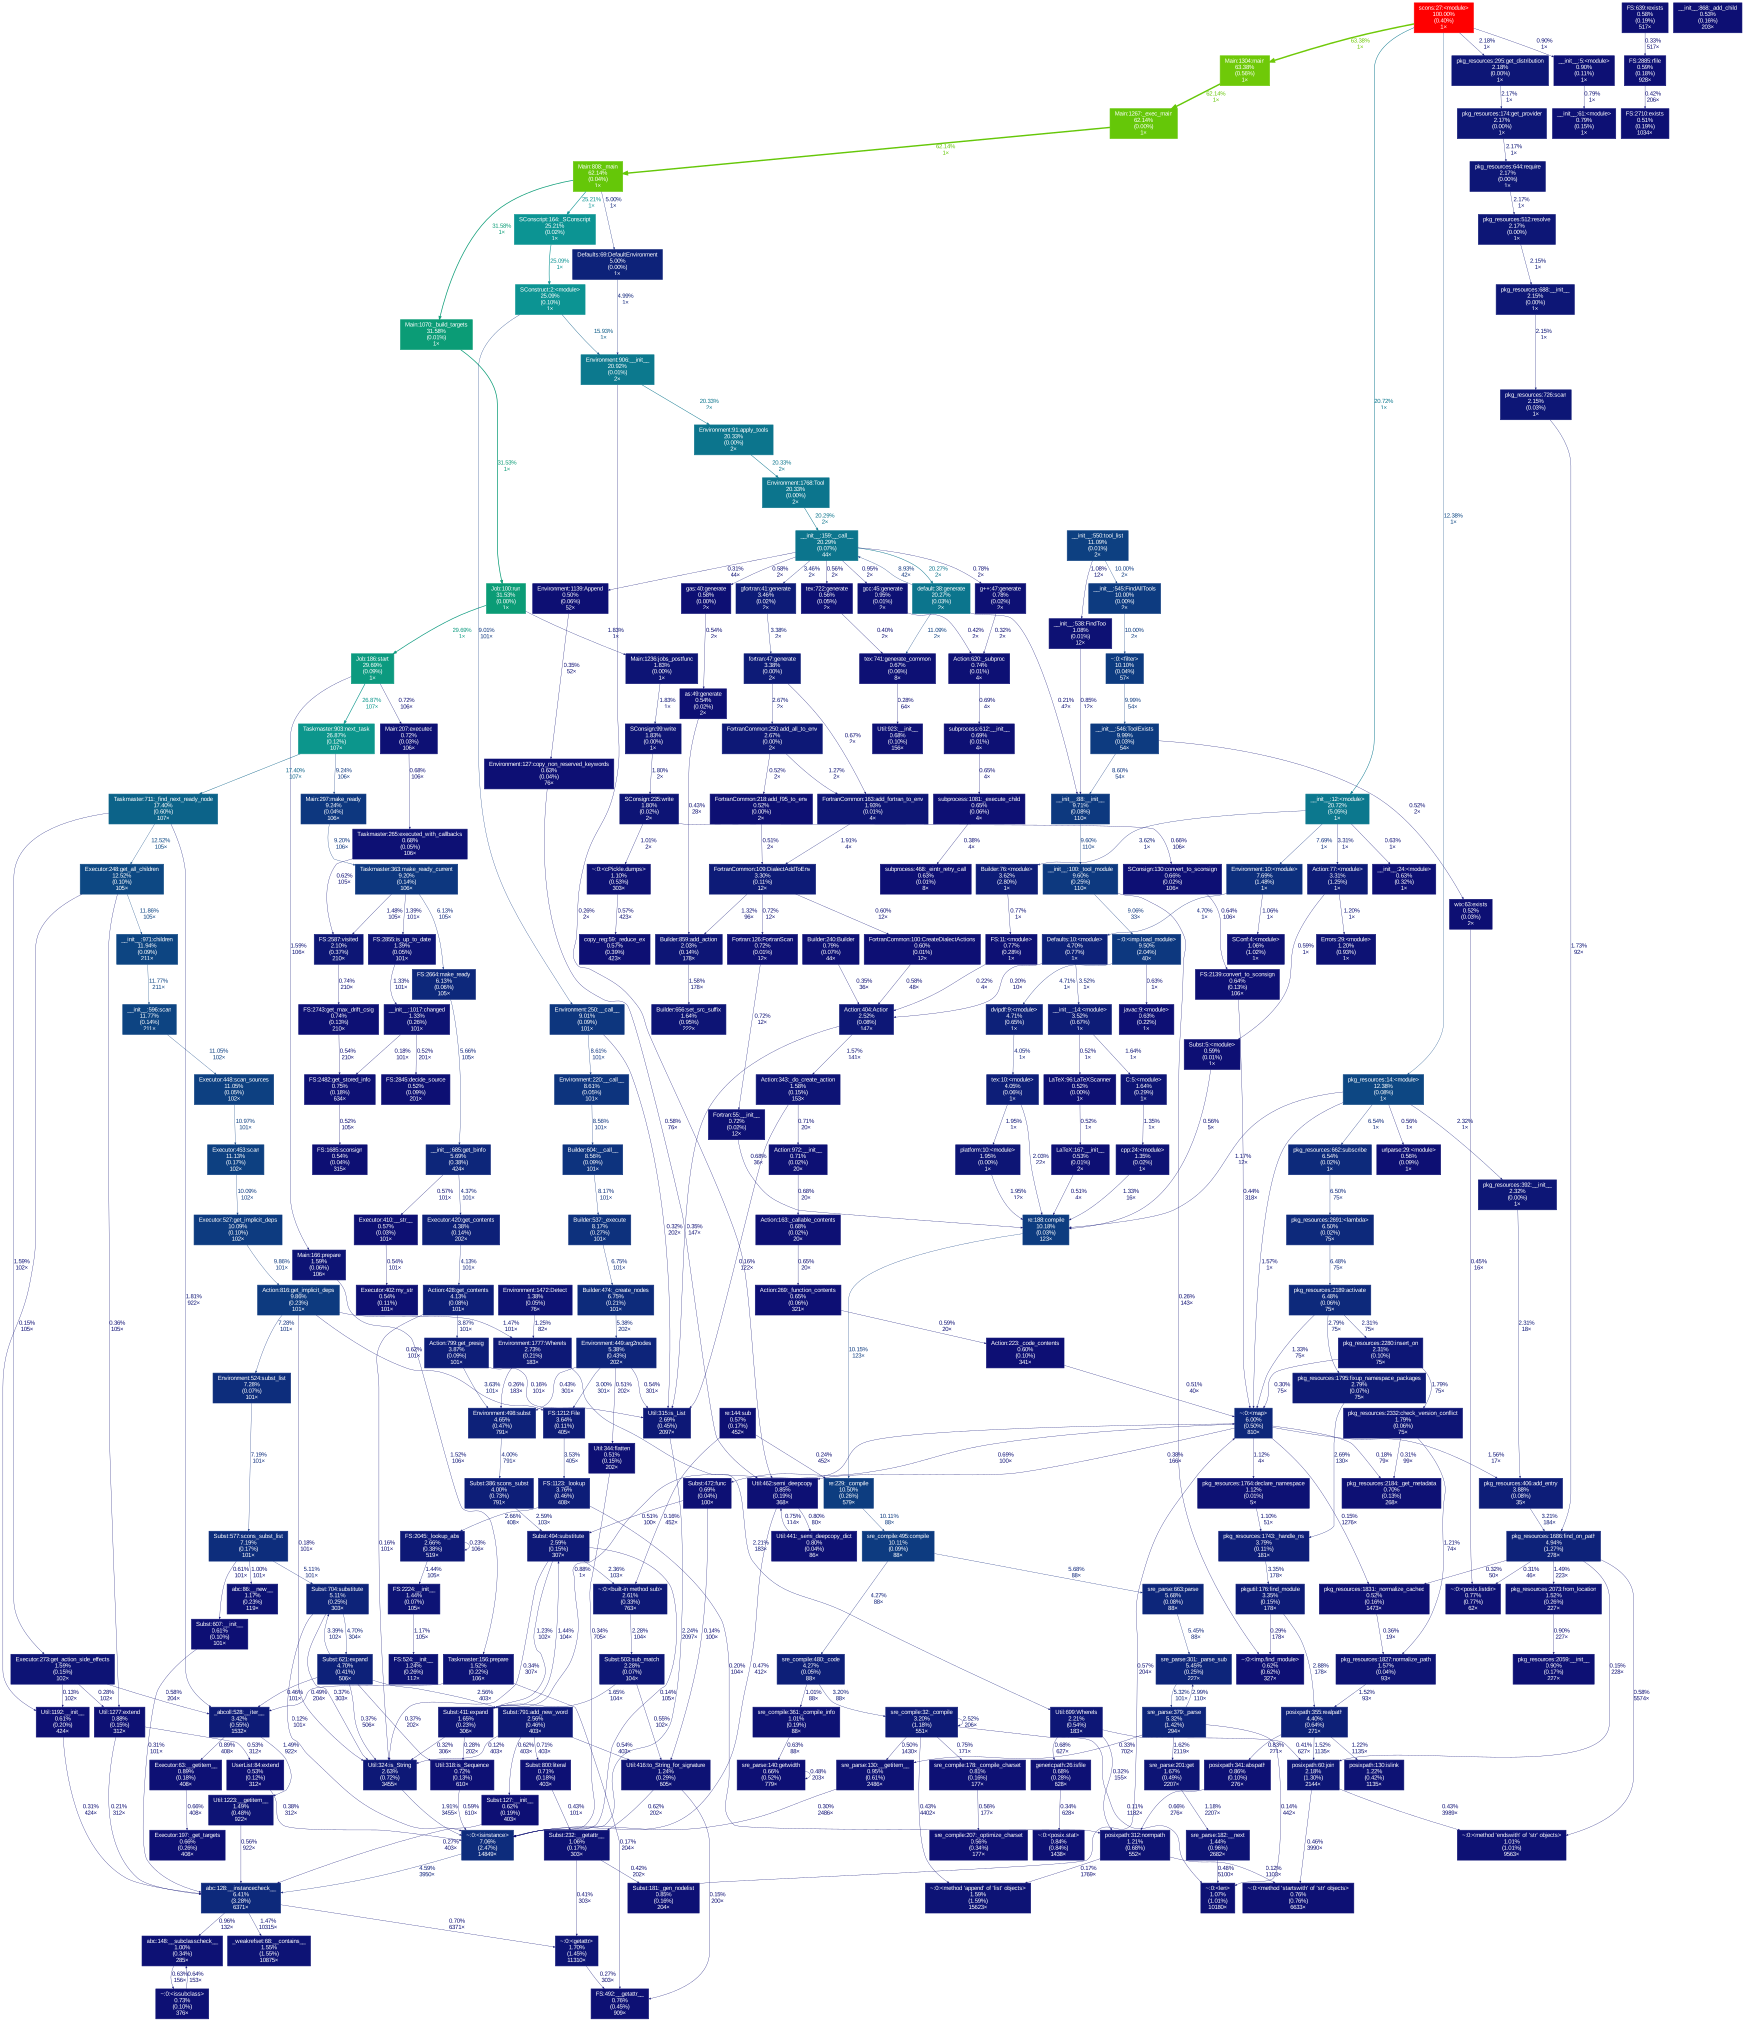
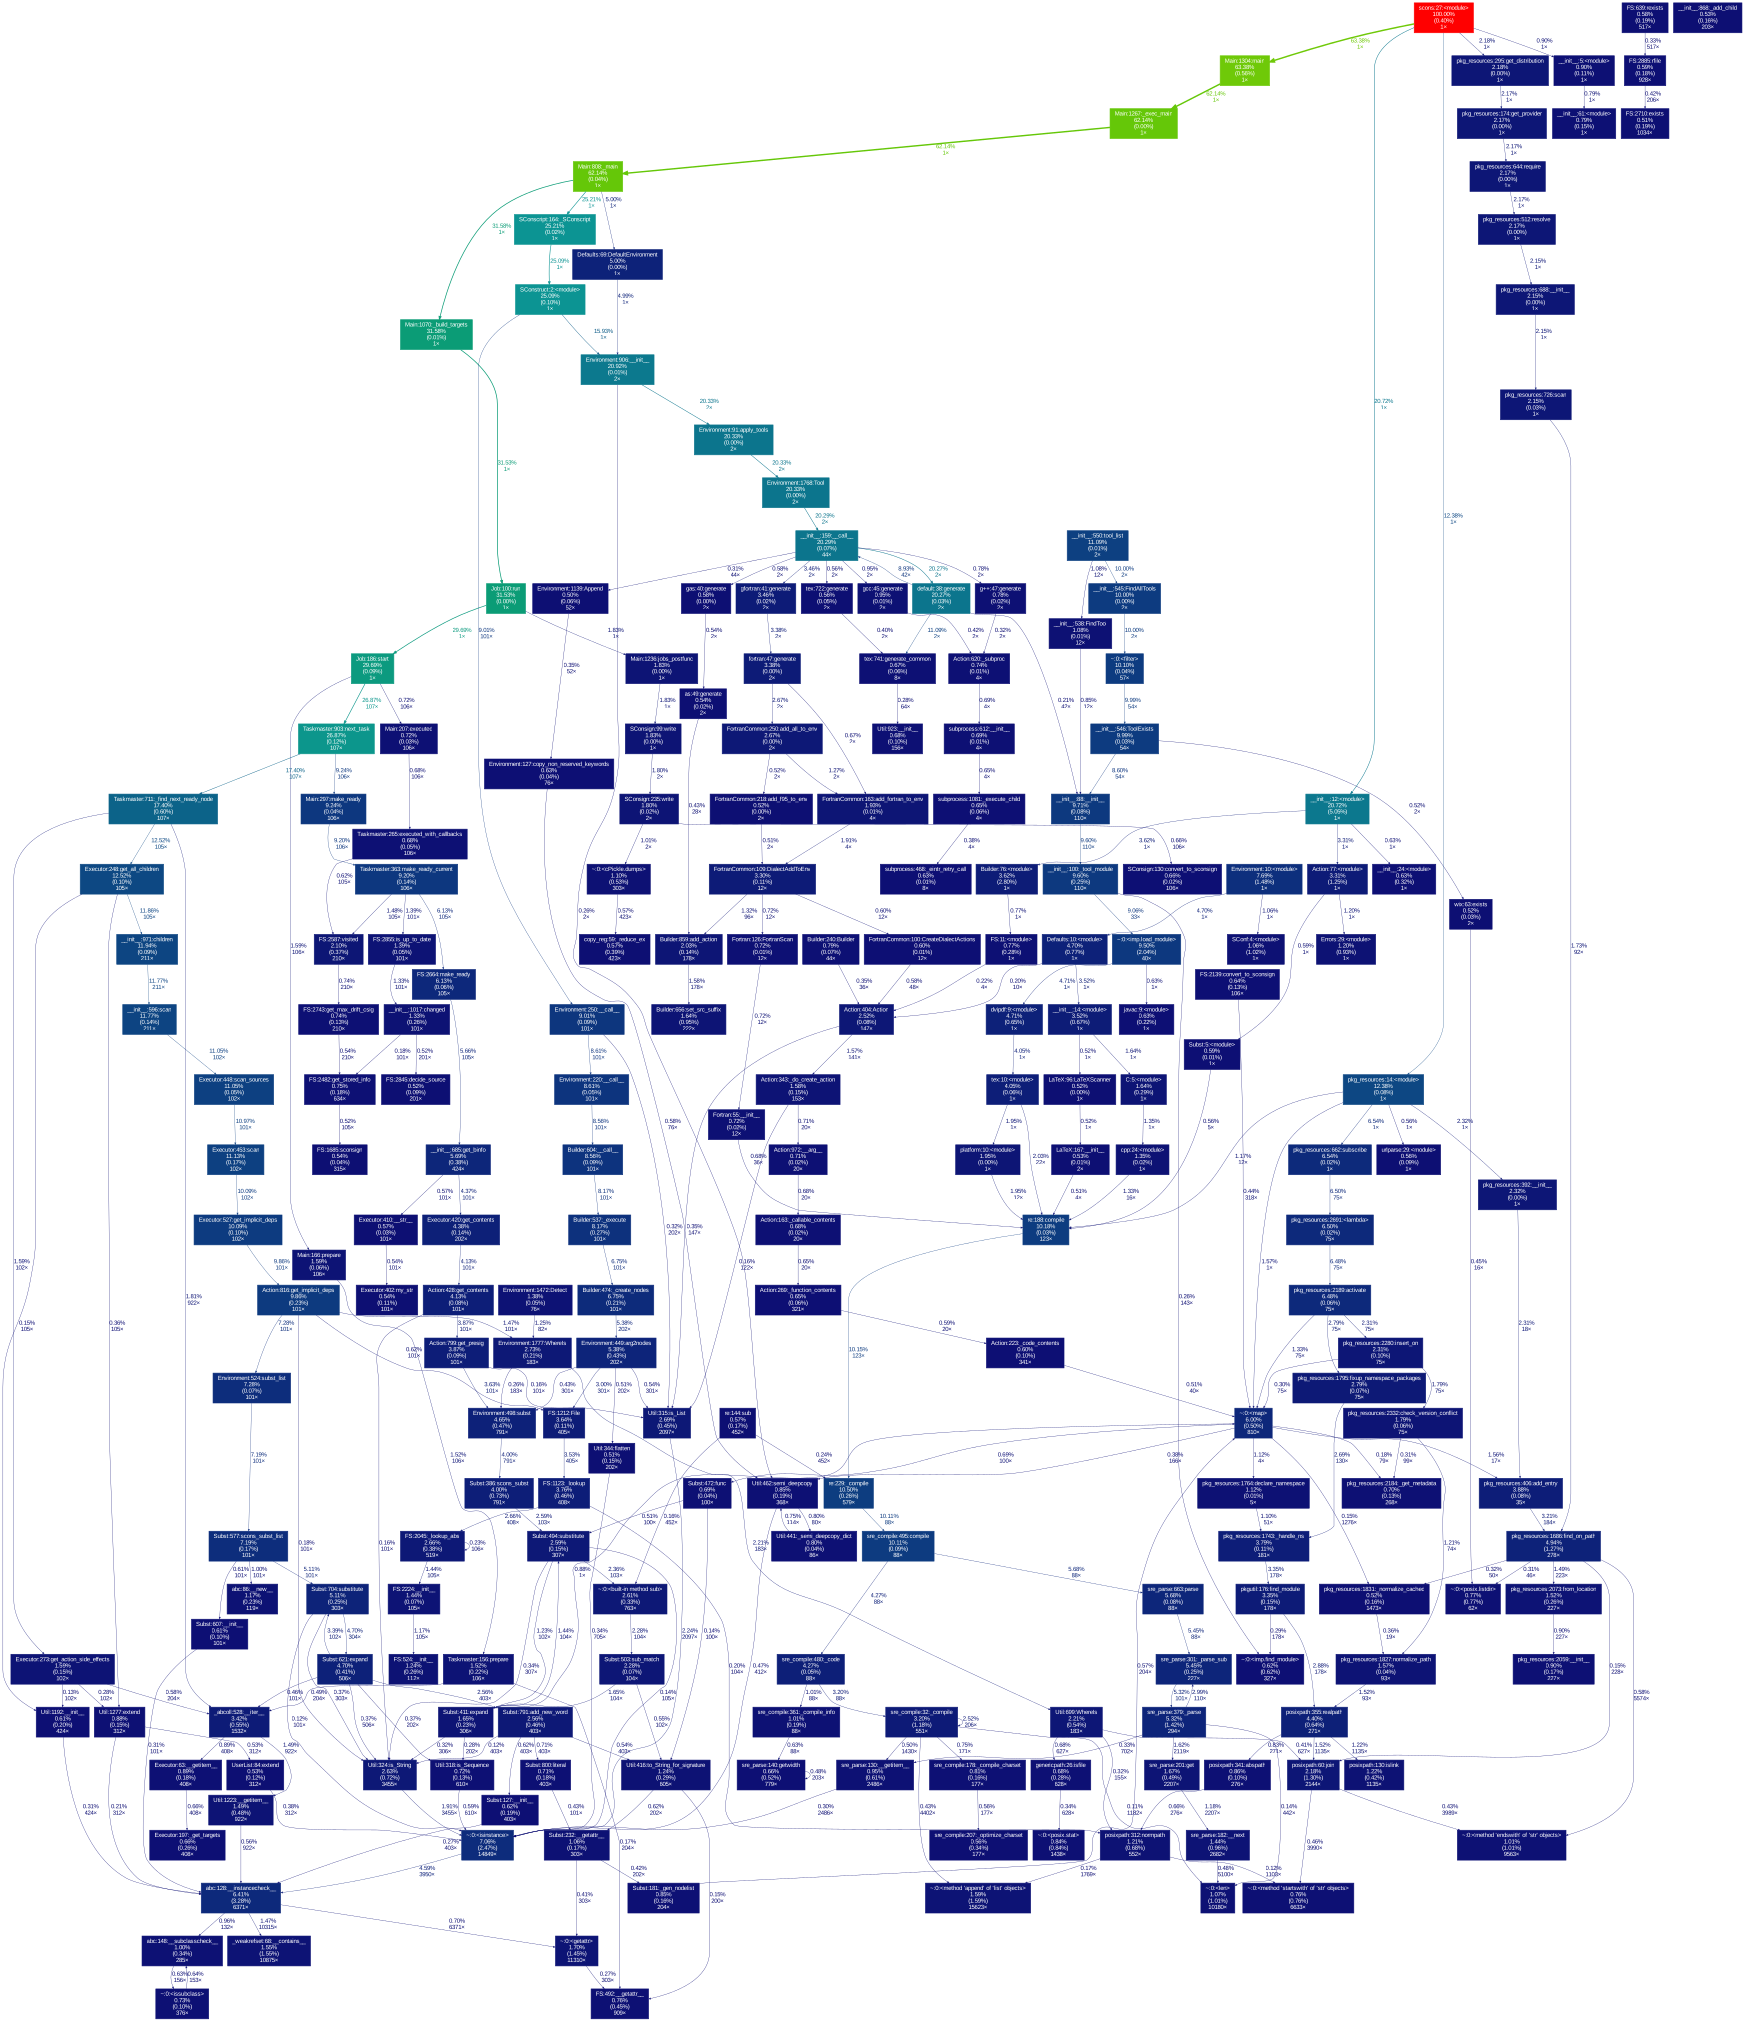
(1302, 843) -> none
(1221, 929) -> none
(798, 1160) -> (798, 1160)
